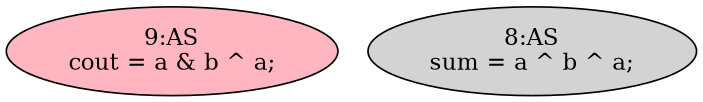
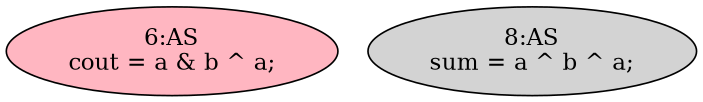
(172, 51) -> (172, 51)
